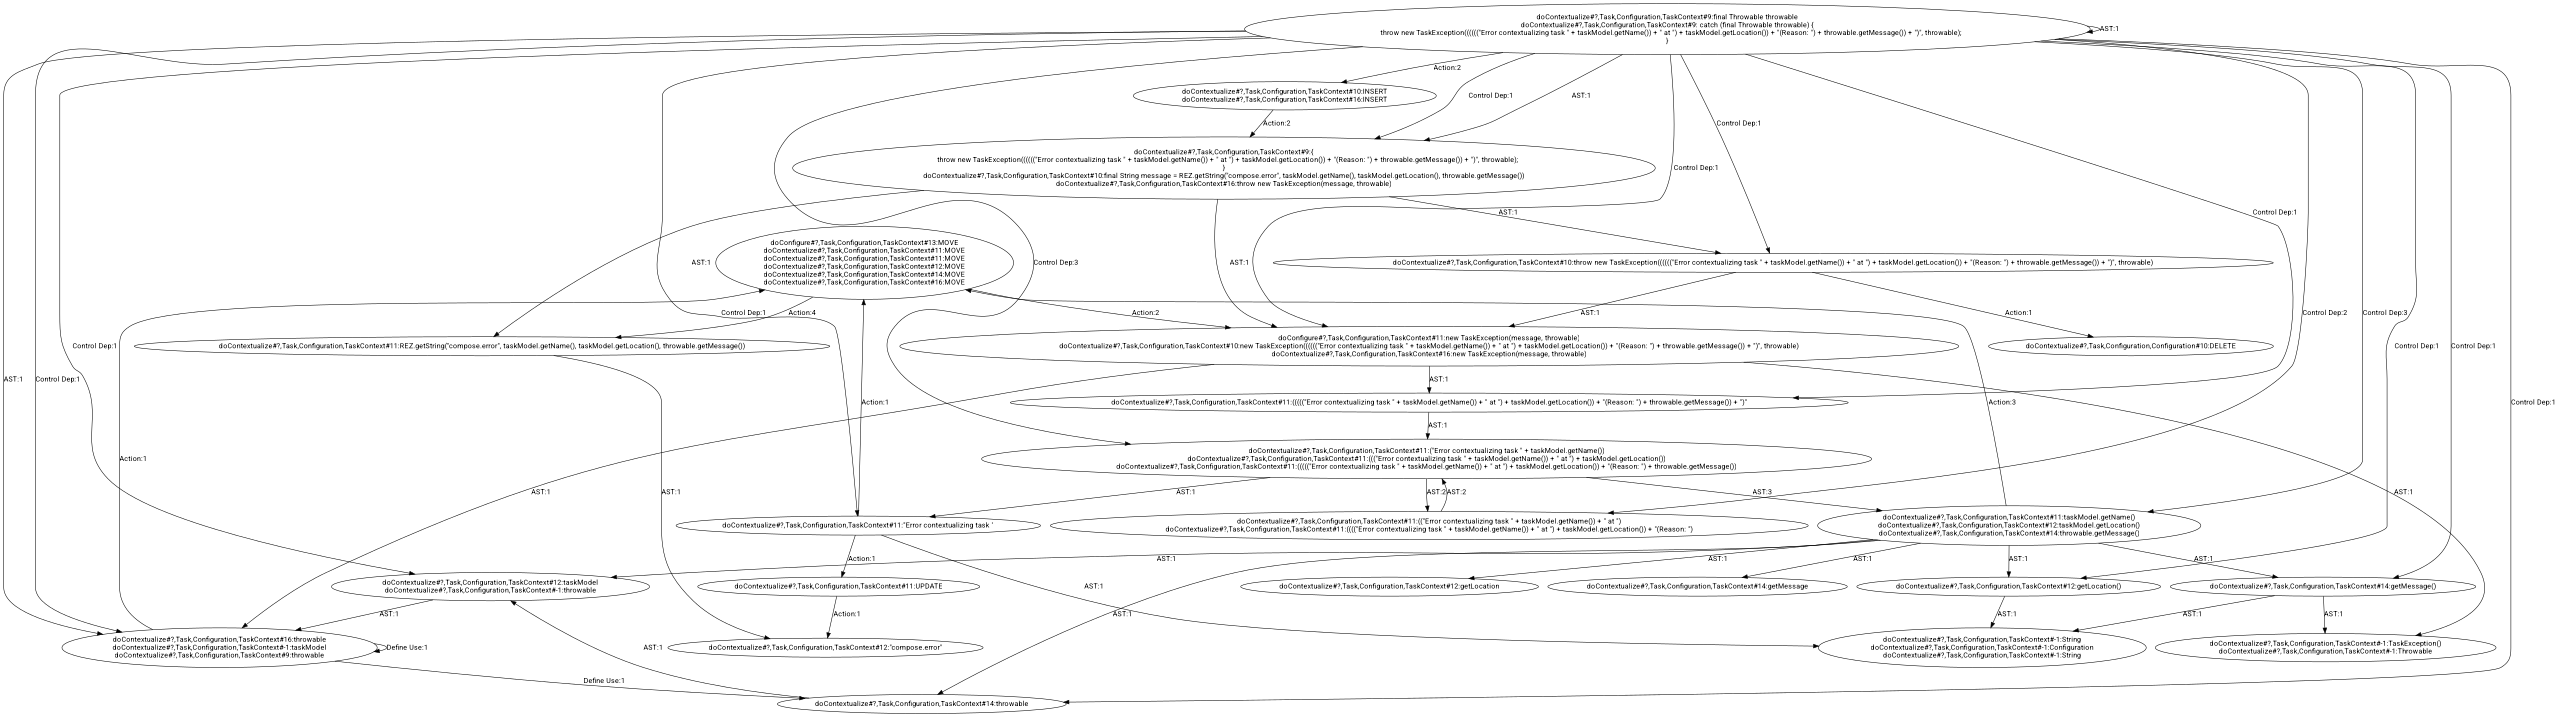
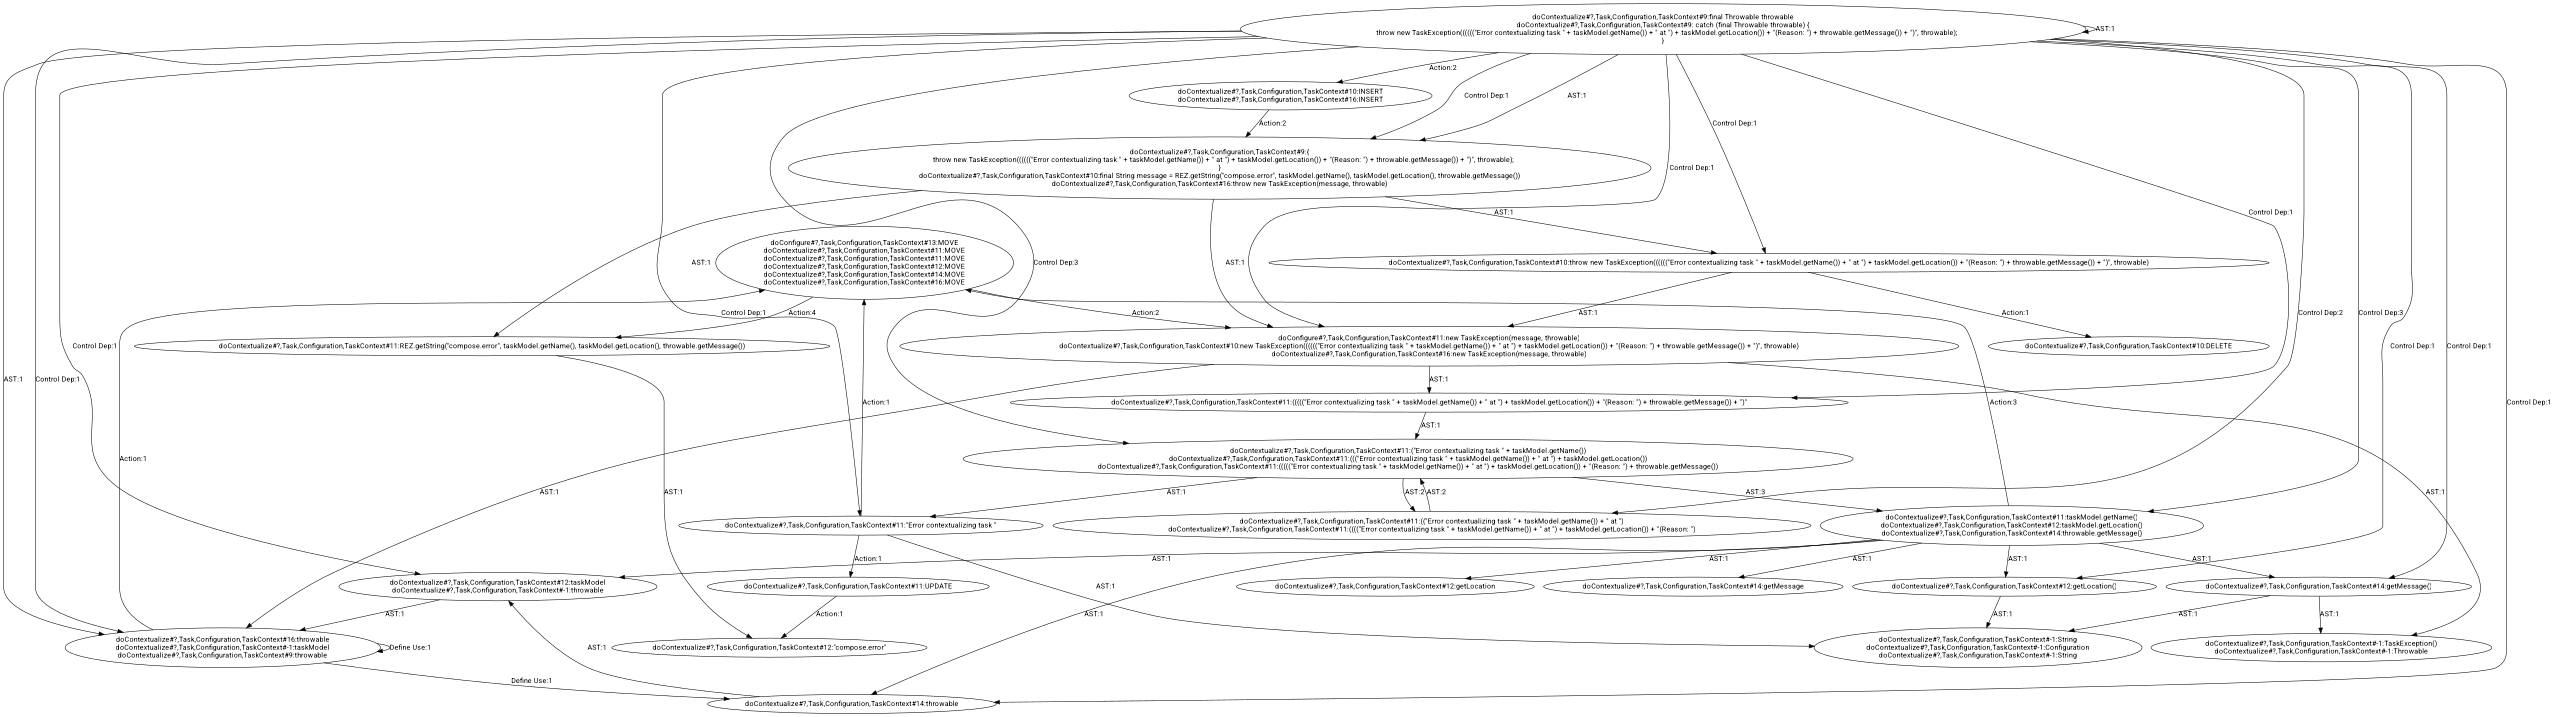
(2131, 346) -> (2129, 346)
